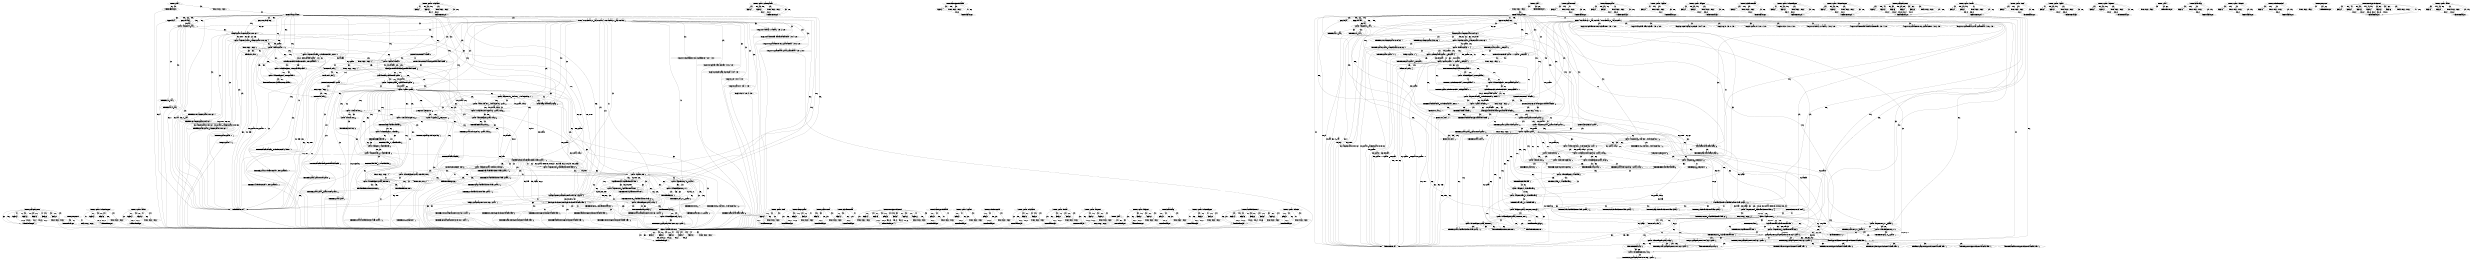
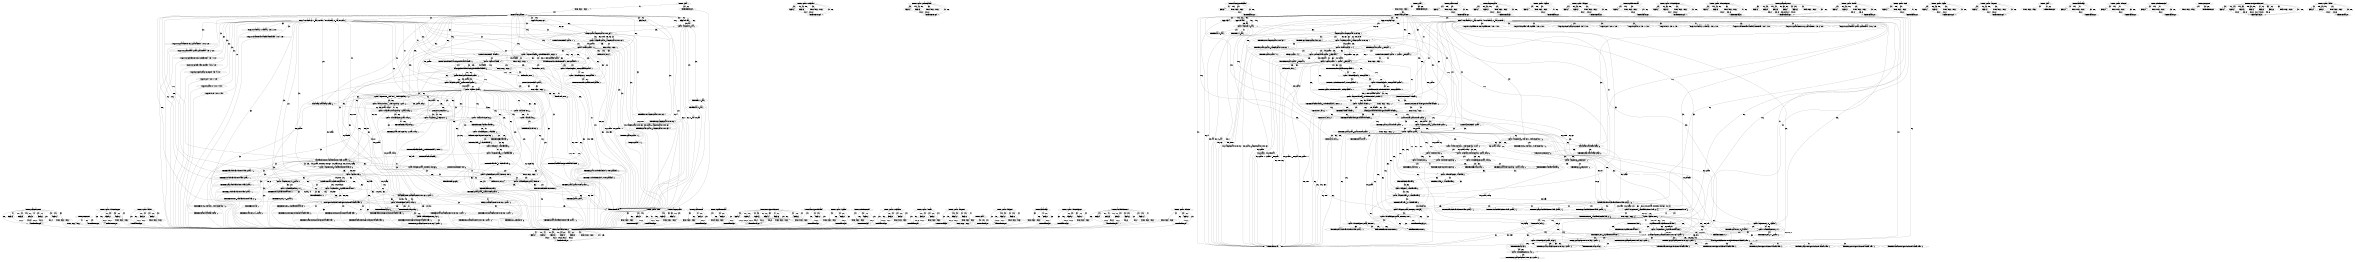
none -> (564, 41)
